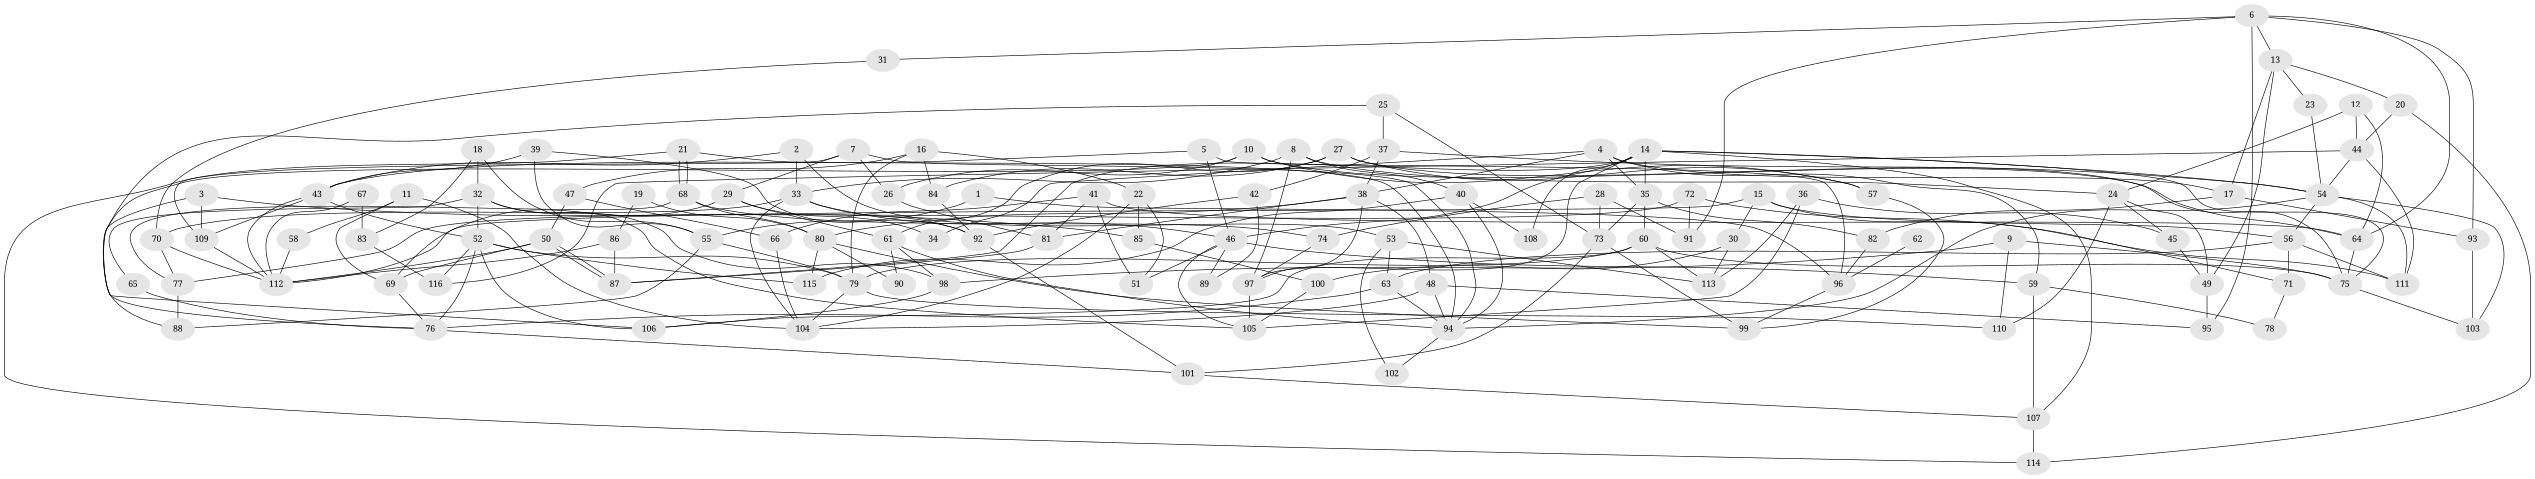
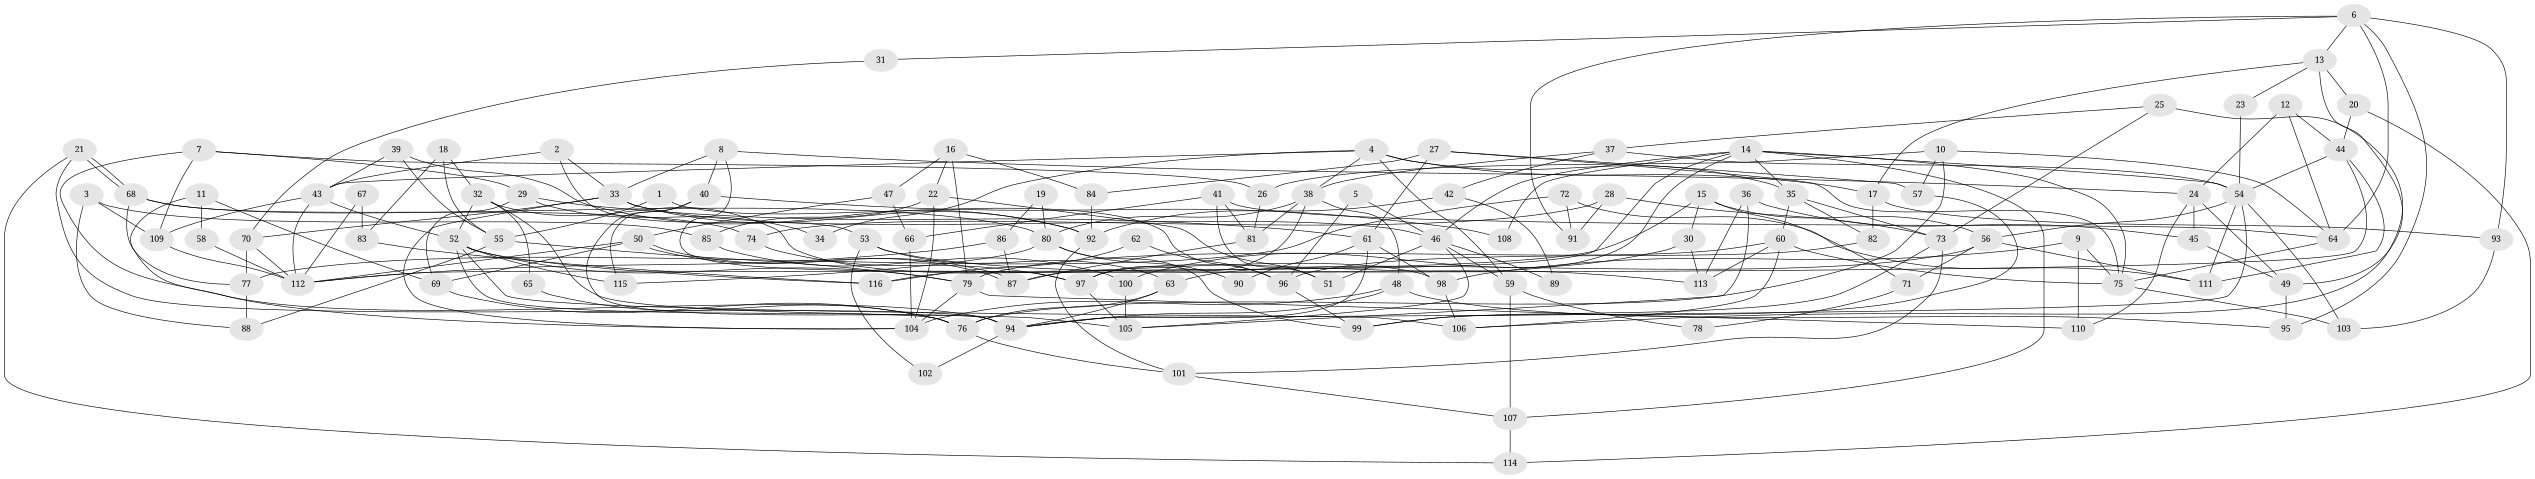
(758, 162) -> (688, 170)
none -> (1008, 267)
